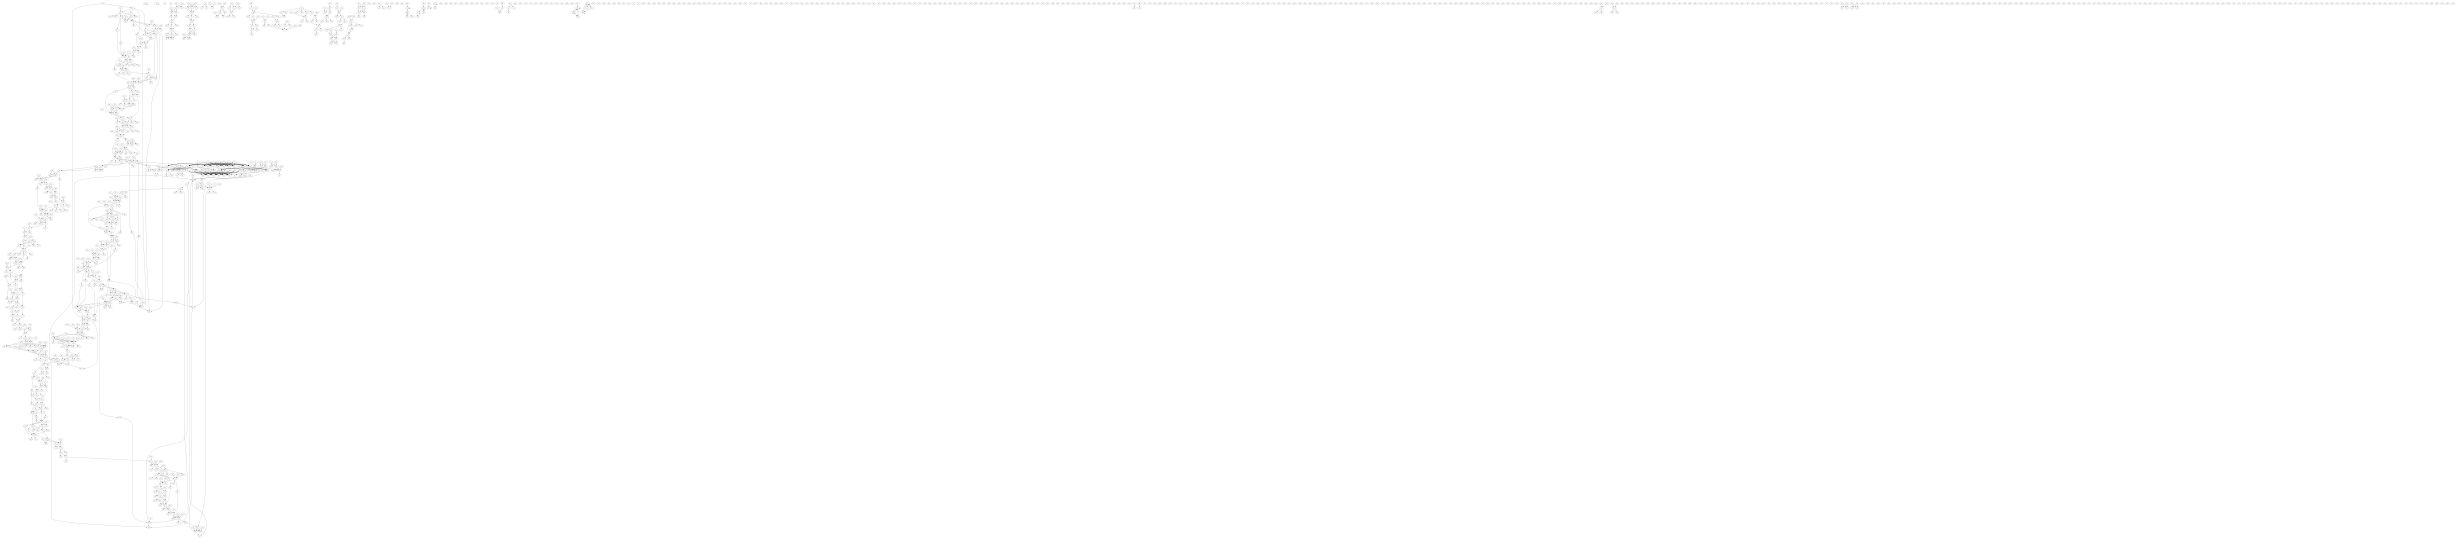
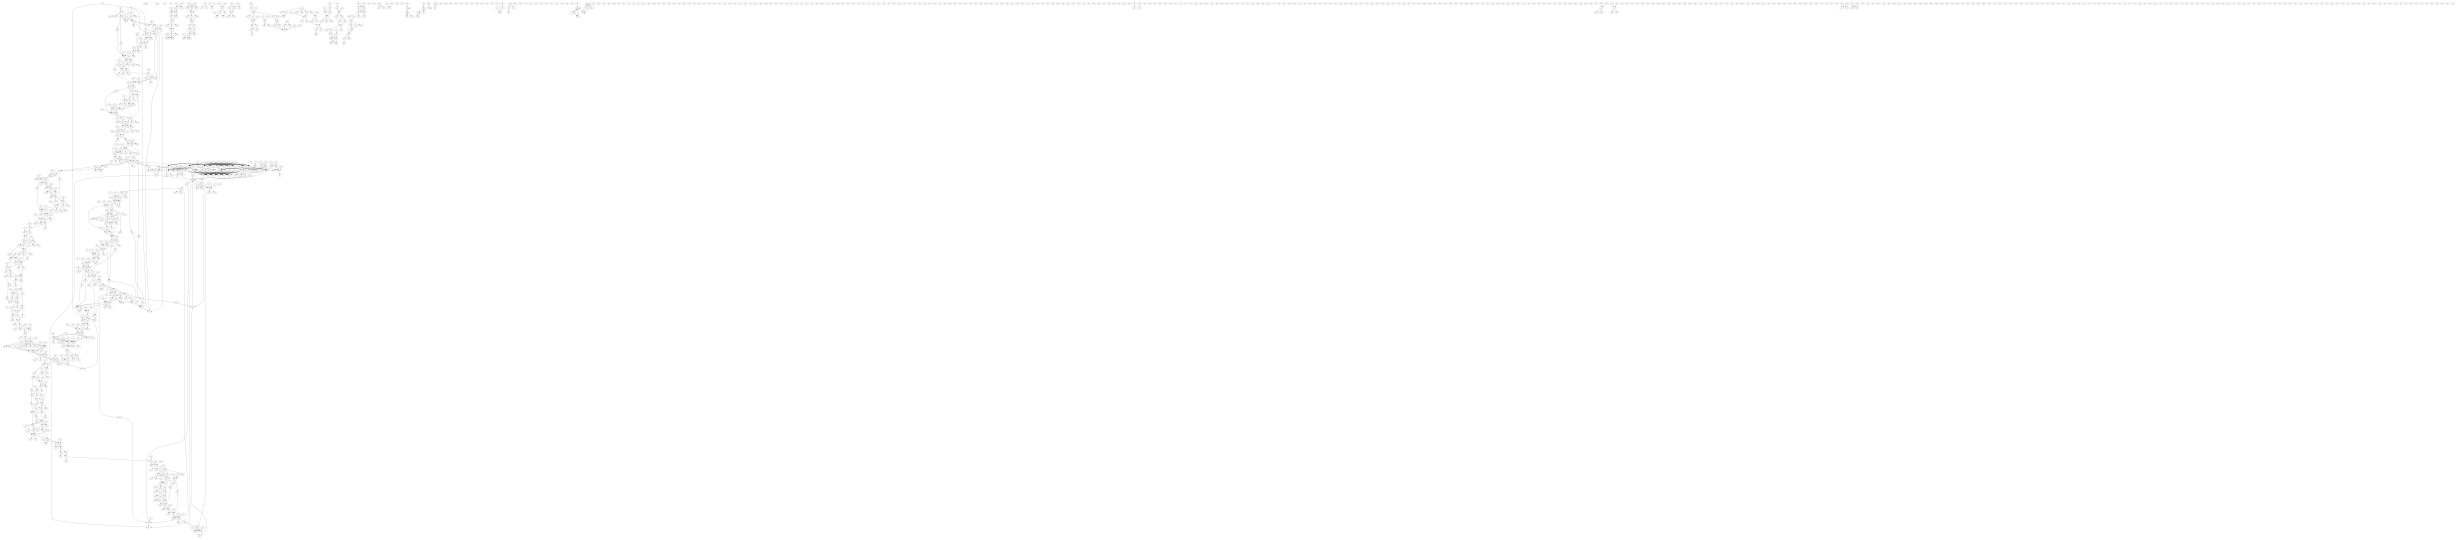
none -> (146, 39)
